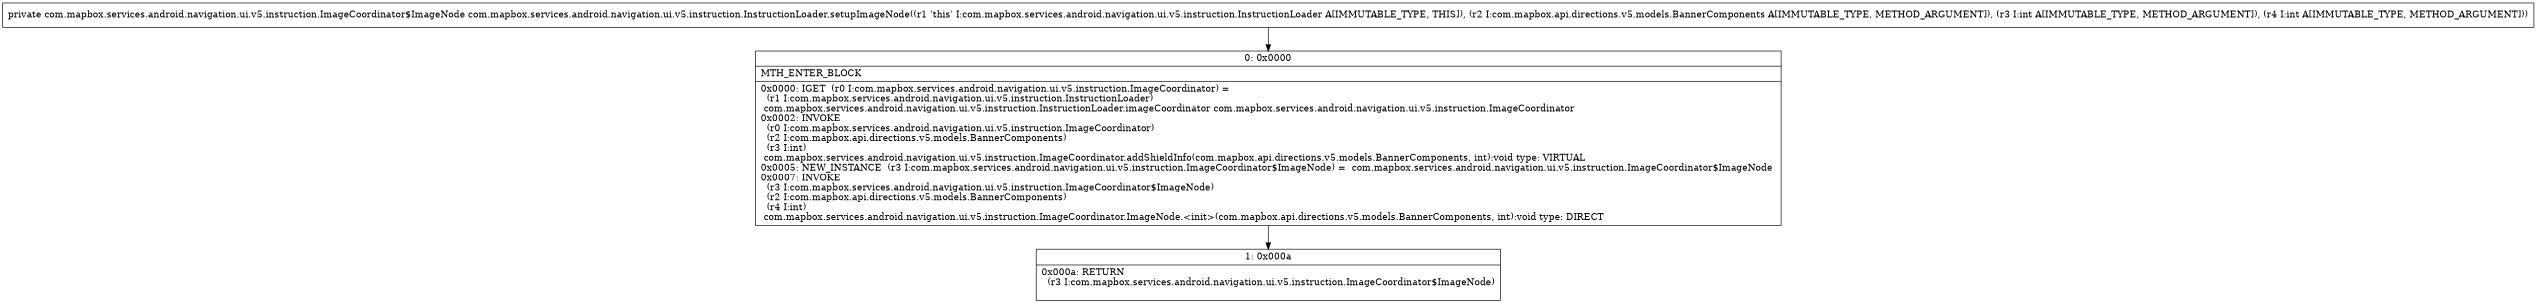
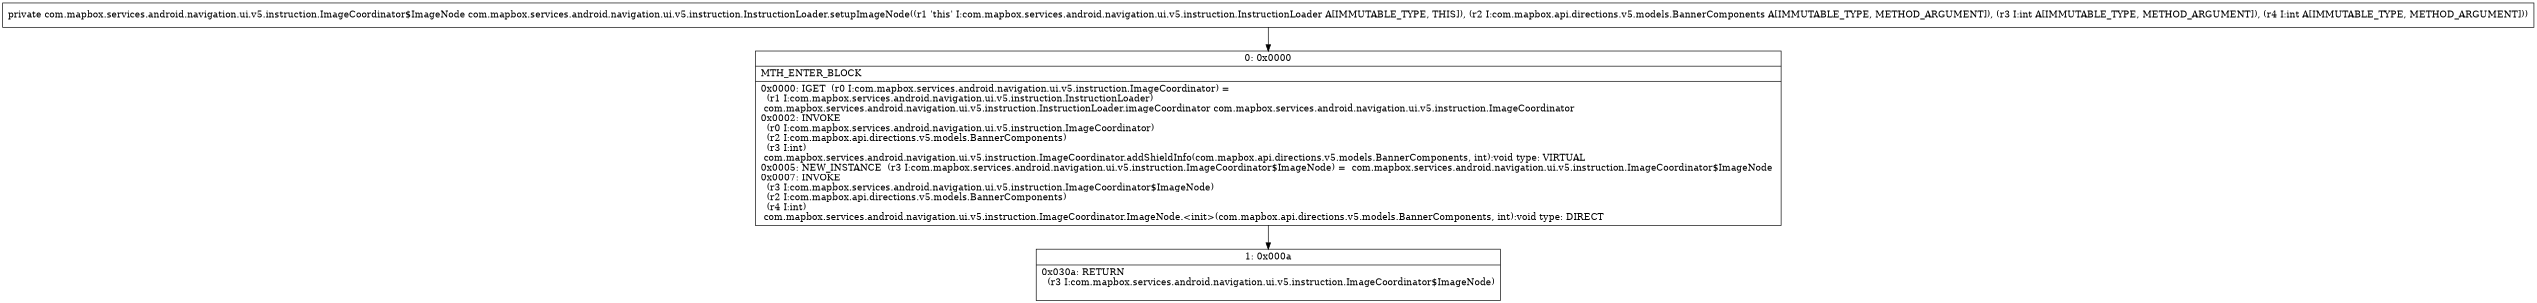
(1086, 273) -> (1086, 273)
